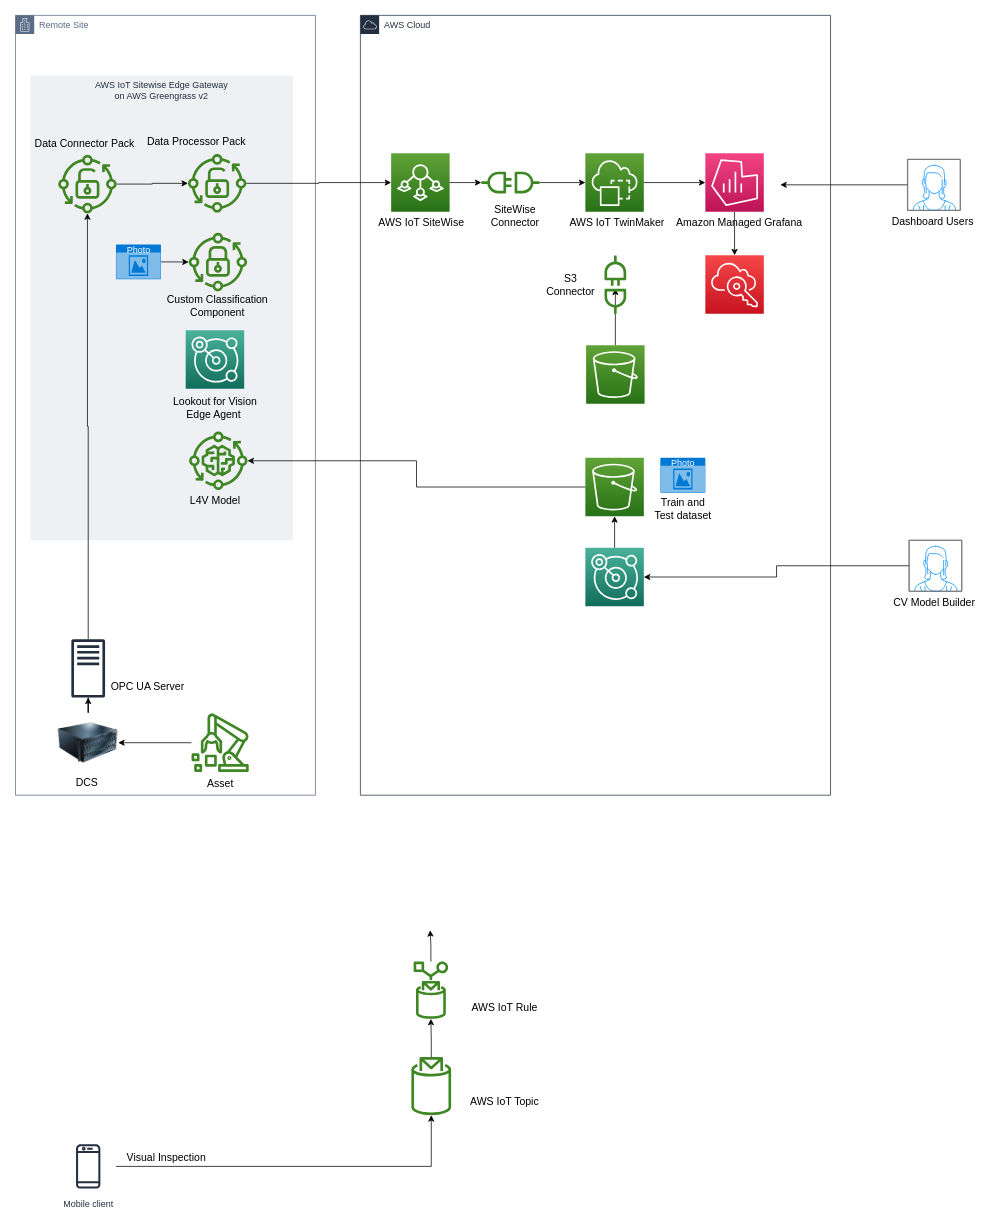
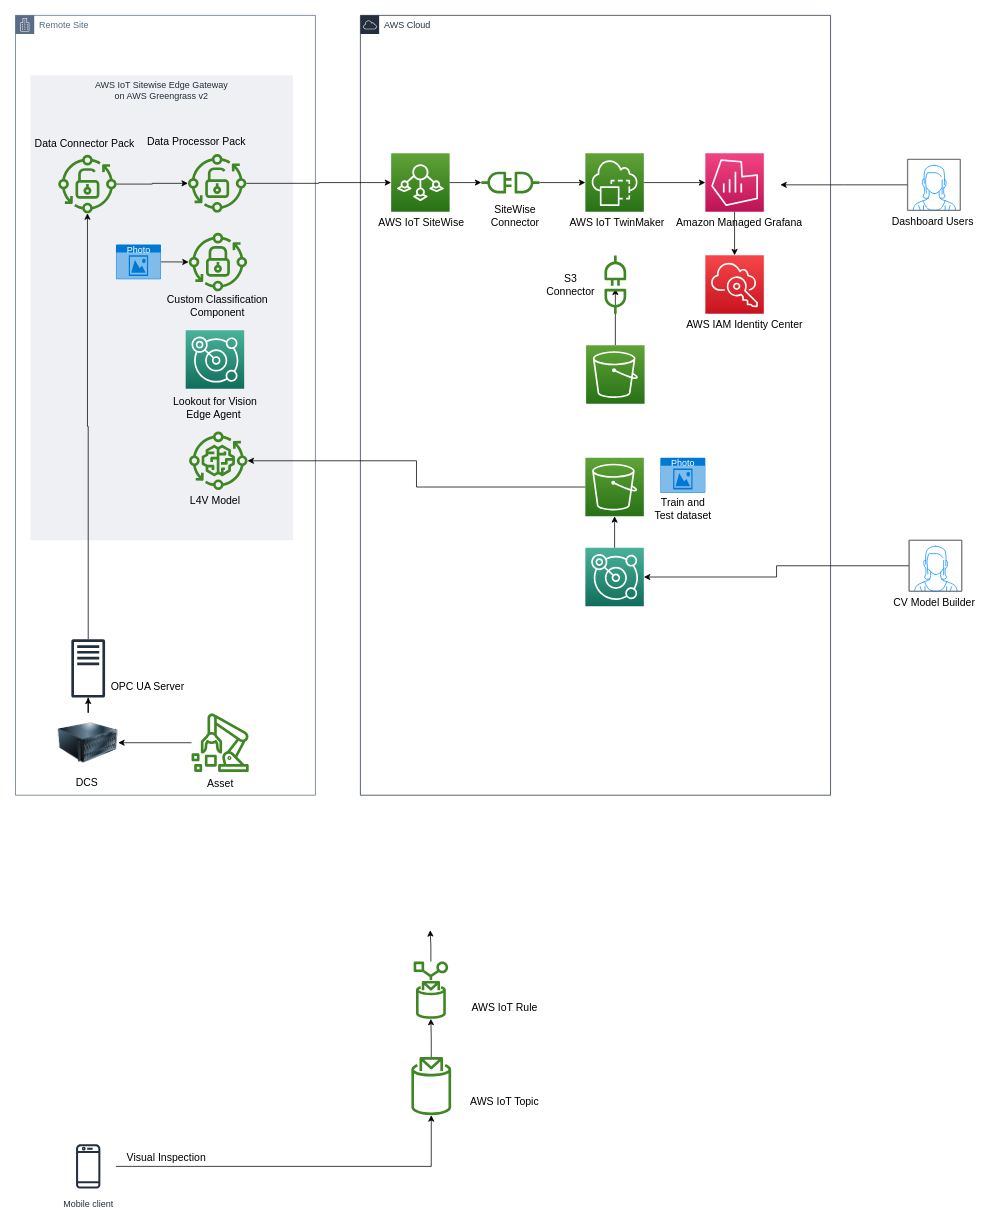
none -> (744, 325)
